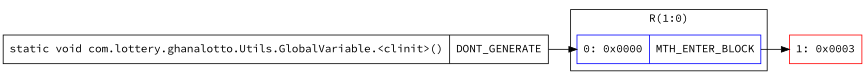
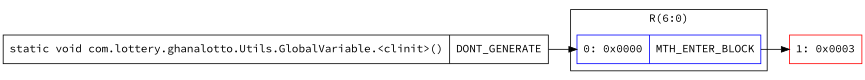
(669, 19) -> (669, 19)
